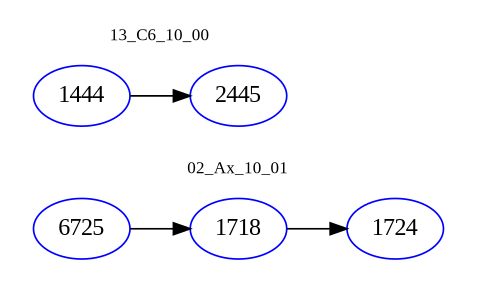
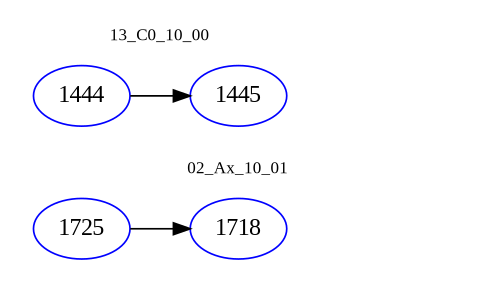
(160, 36) -> (160, 36)
(238, 96) -> (238, 96)
(82, 229) -> (82, 229)
(395, 229) -> none
